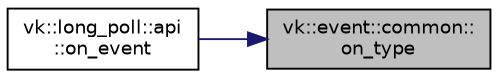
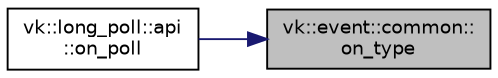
(103, 39) -> (103, 39)
